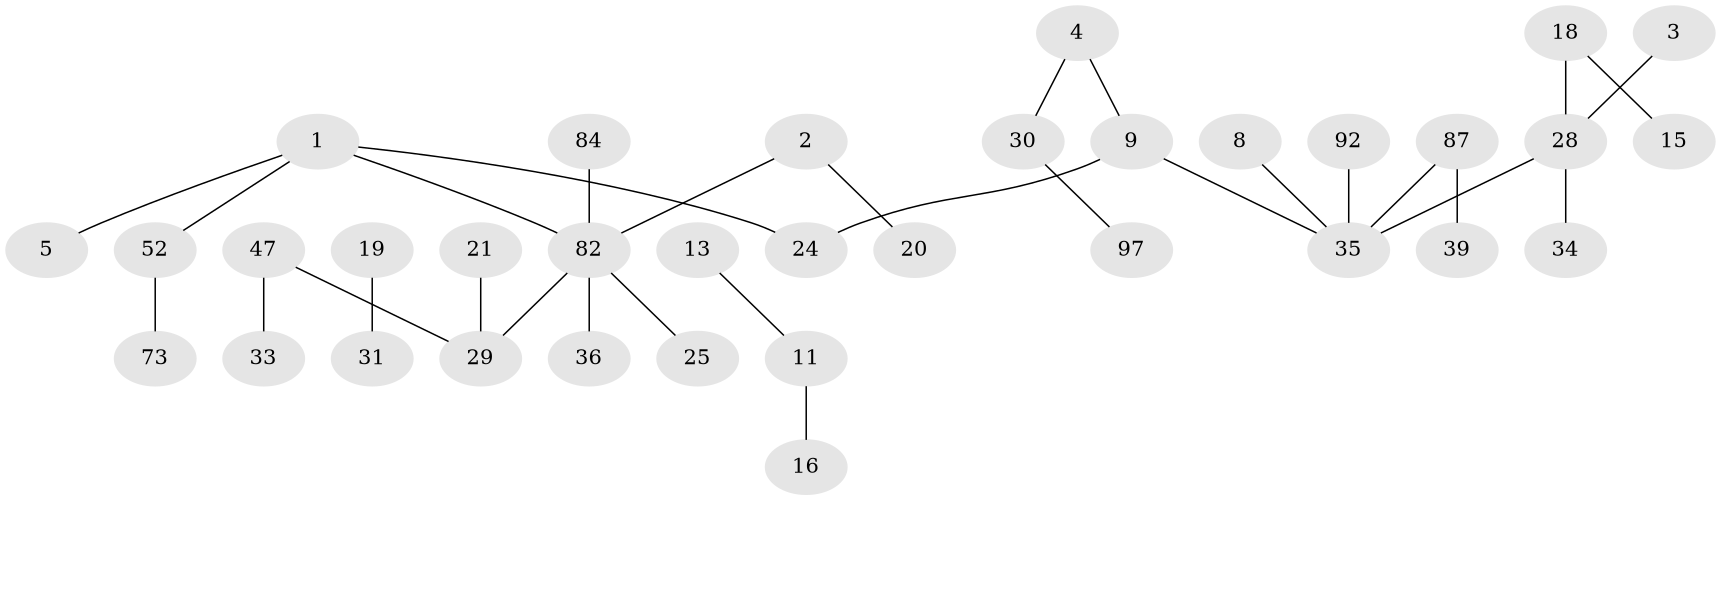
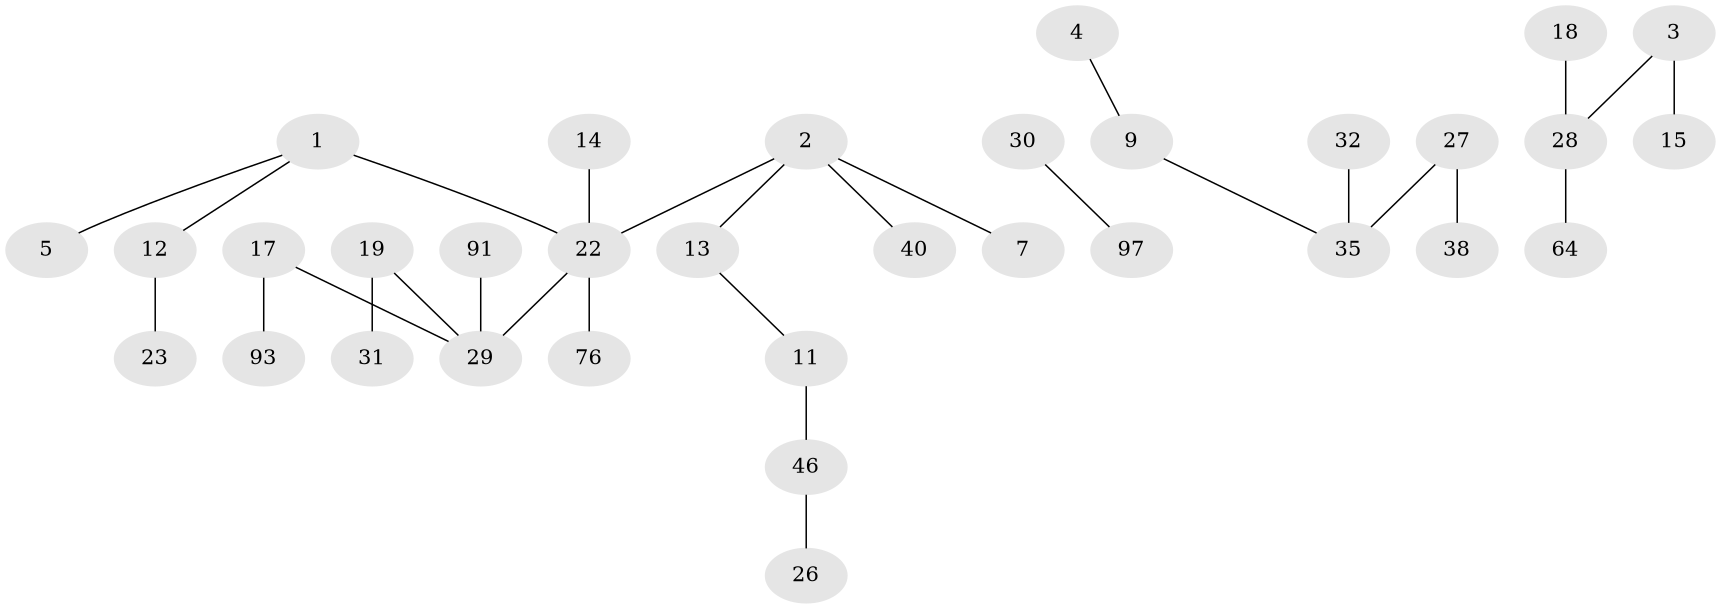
(1613, 81) -> (1674, 88)
(1050, 87) -> none
(589, 142) -> (589, 142)
(1240, 142) -> none
(1349, 142) -> (1349, 142)
(1457, 142) -> (1457, 142)
(1469, 190) -> none
none -> (752, 196)
(155, 250) -> (155, 250)
(264, 250) -> (264, 250)
(481, 250) -> (481, 250)
(589, 250) -> (589, 250)
(806, 250) -> none
(915, 250) -> (915, 250)
none -> (1023, 250)
(1457, 250) -> (1457, 250)
(1566, 250) -> (1566, 250)
none -> (426, 304)
(155, 359) -> (155, 359)
(264, 359) -> (264, 359)
(589, 359) -> (589, 359)
(698, 359) -> none
(806, 467) -> (806, 467)
none -> (806, 576)
